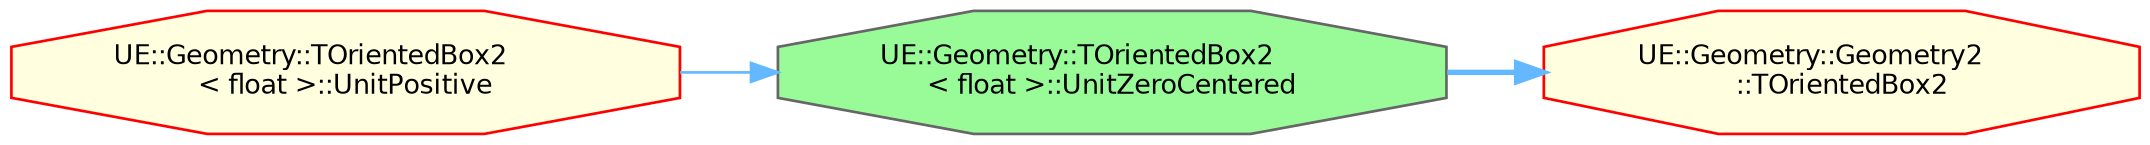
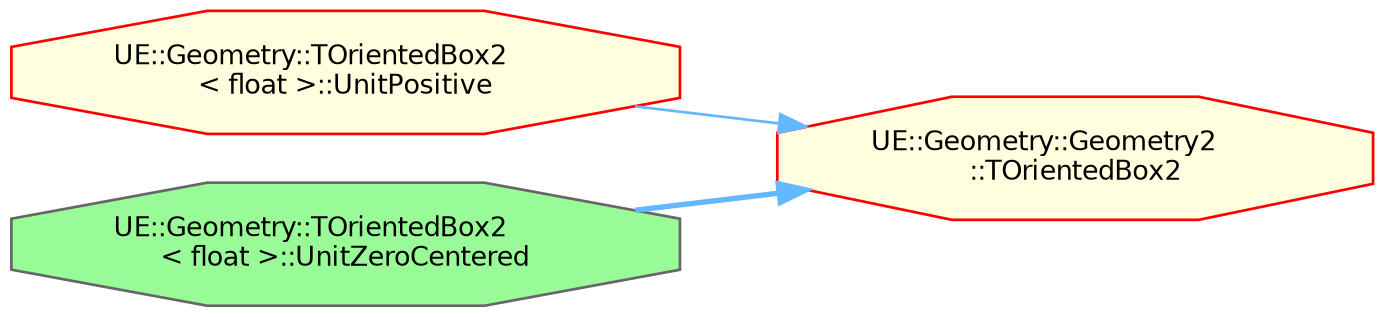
(715, 72) -> (707, 115)
